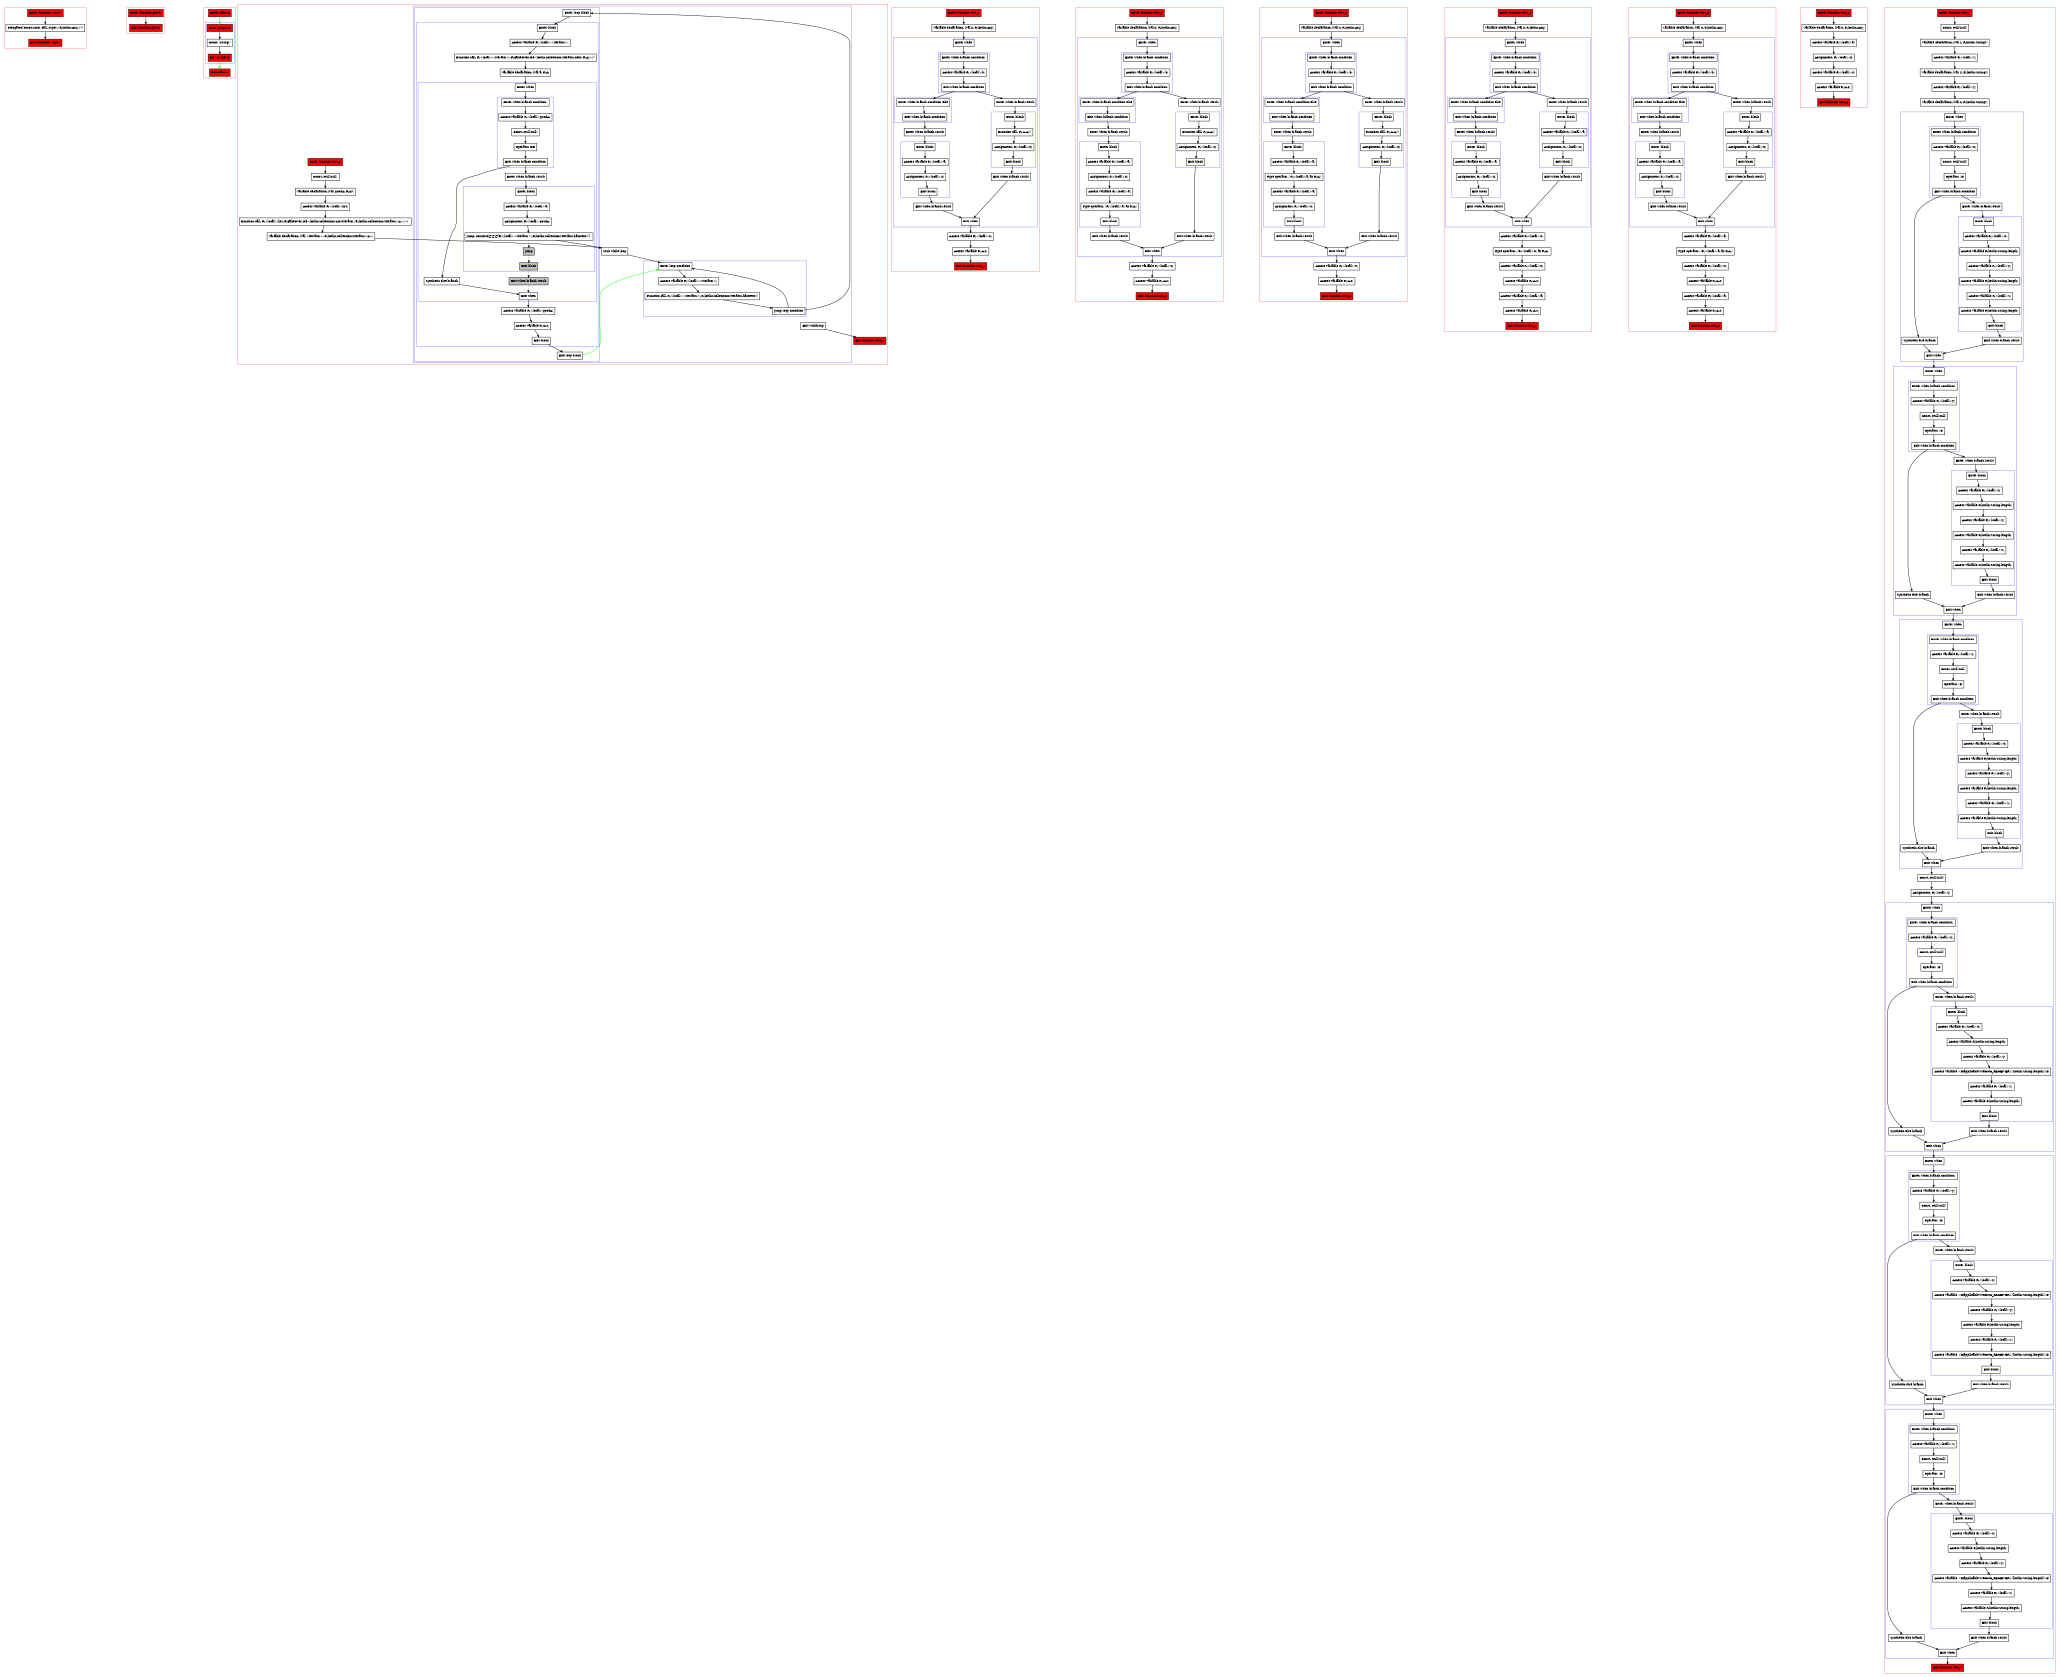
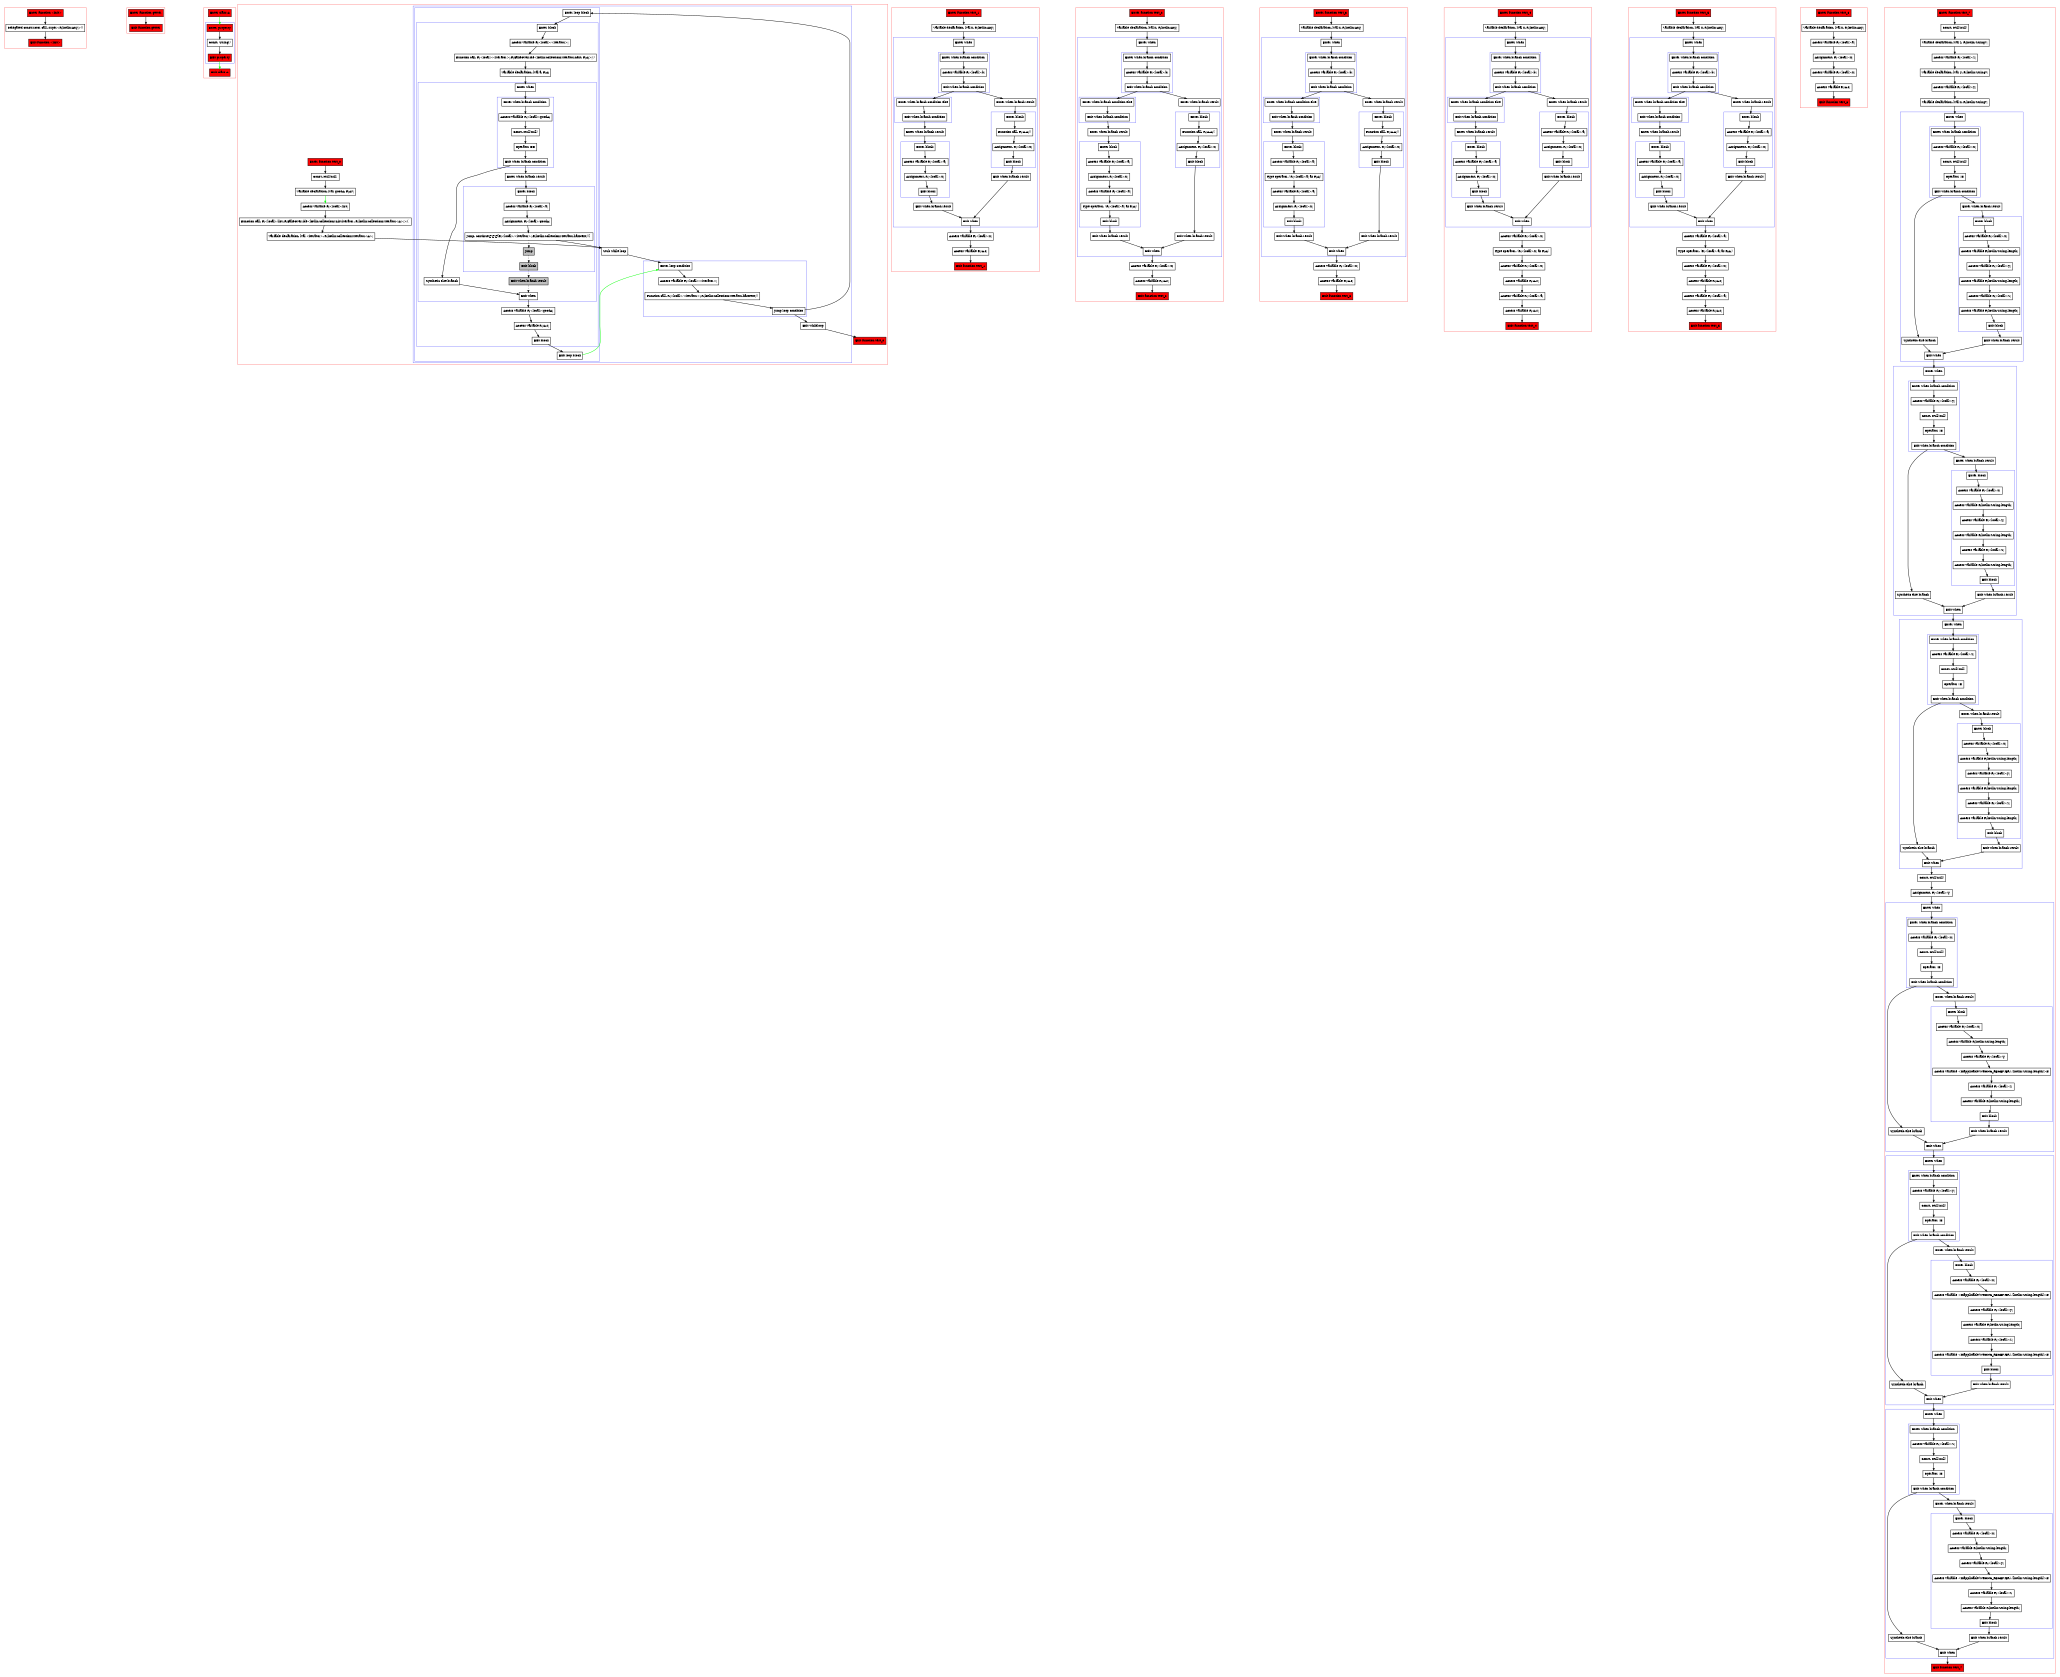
(325, 198) -> (325, 198)
(747, 278) -> (800, 318)
